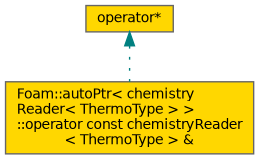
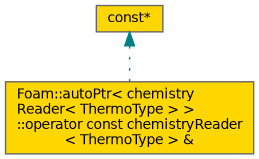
(130, 19) -> (130, 19)
